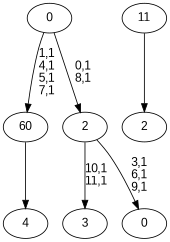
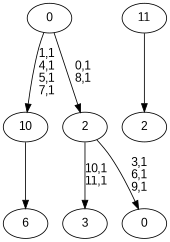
(26, 127) -> (26, 127)
(26, 224) -> (26, 224)
